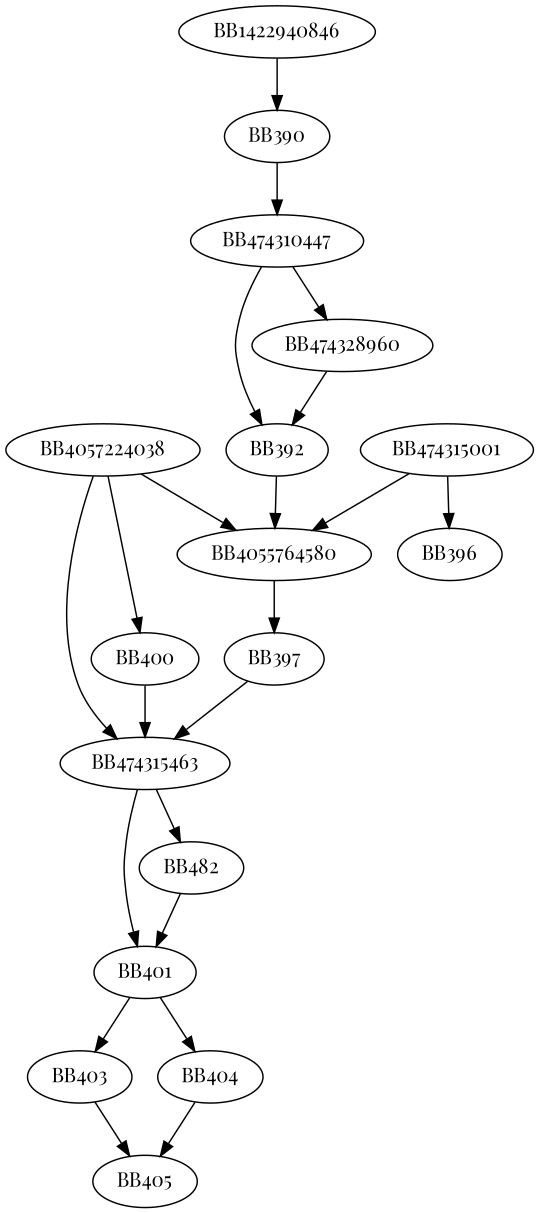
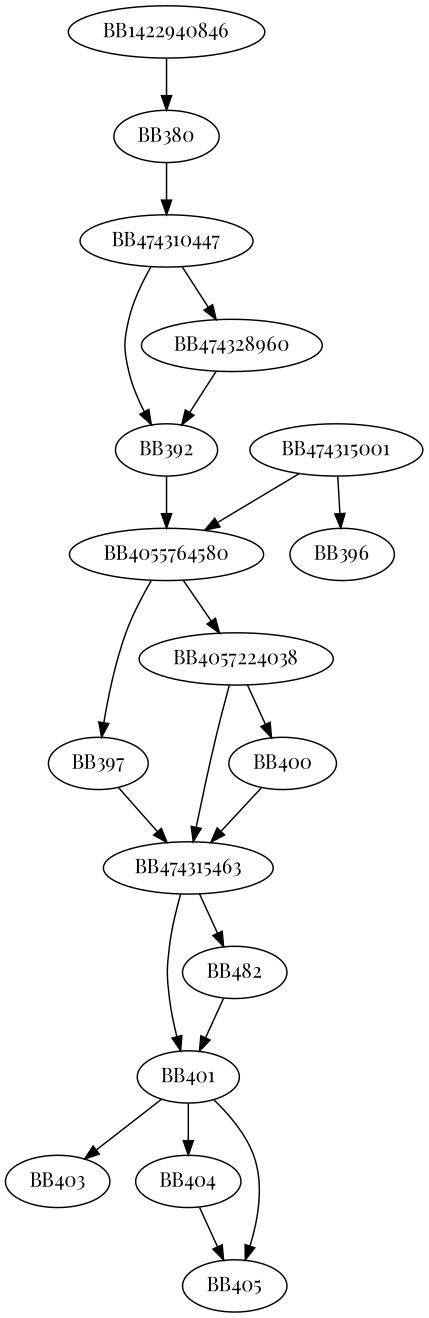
(277, 136) -> (167, 136)
(182, 498) -> (197, 601)
(108, 1123) -> (257, 1167)
